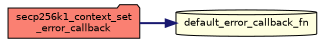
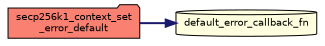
(74, 23) -> (74, 23)
